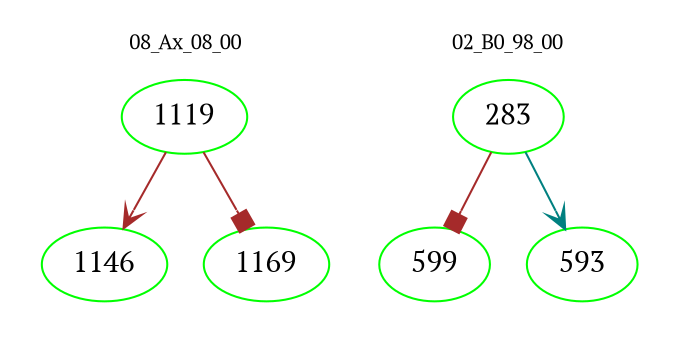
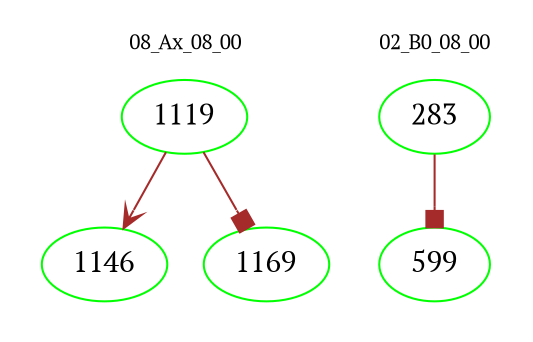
(508, 44) -> (436, 44)
(582, 264) -> none
